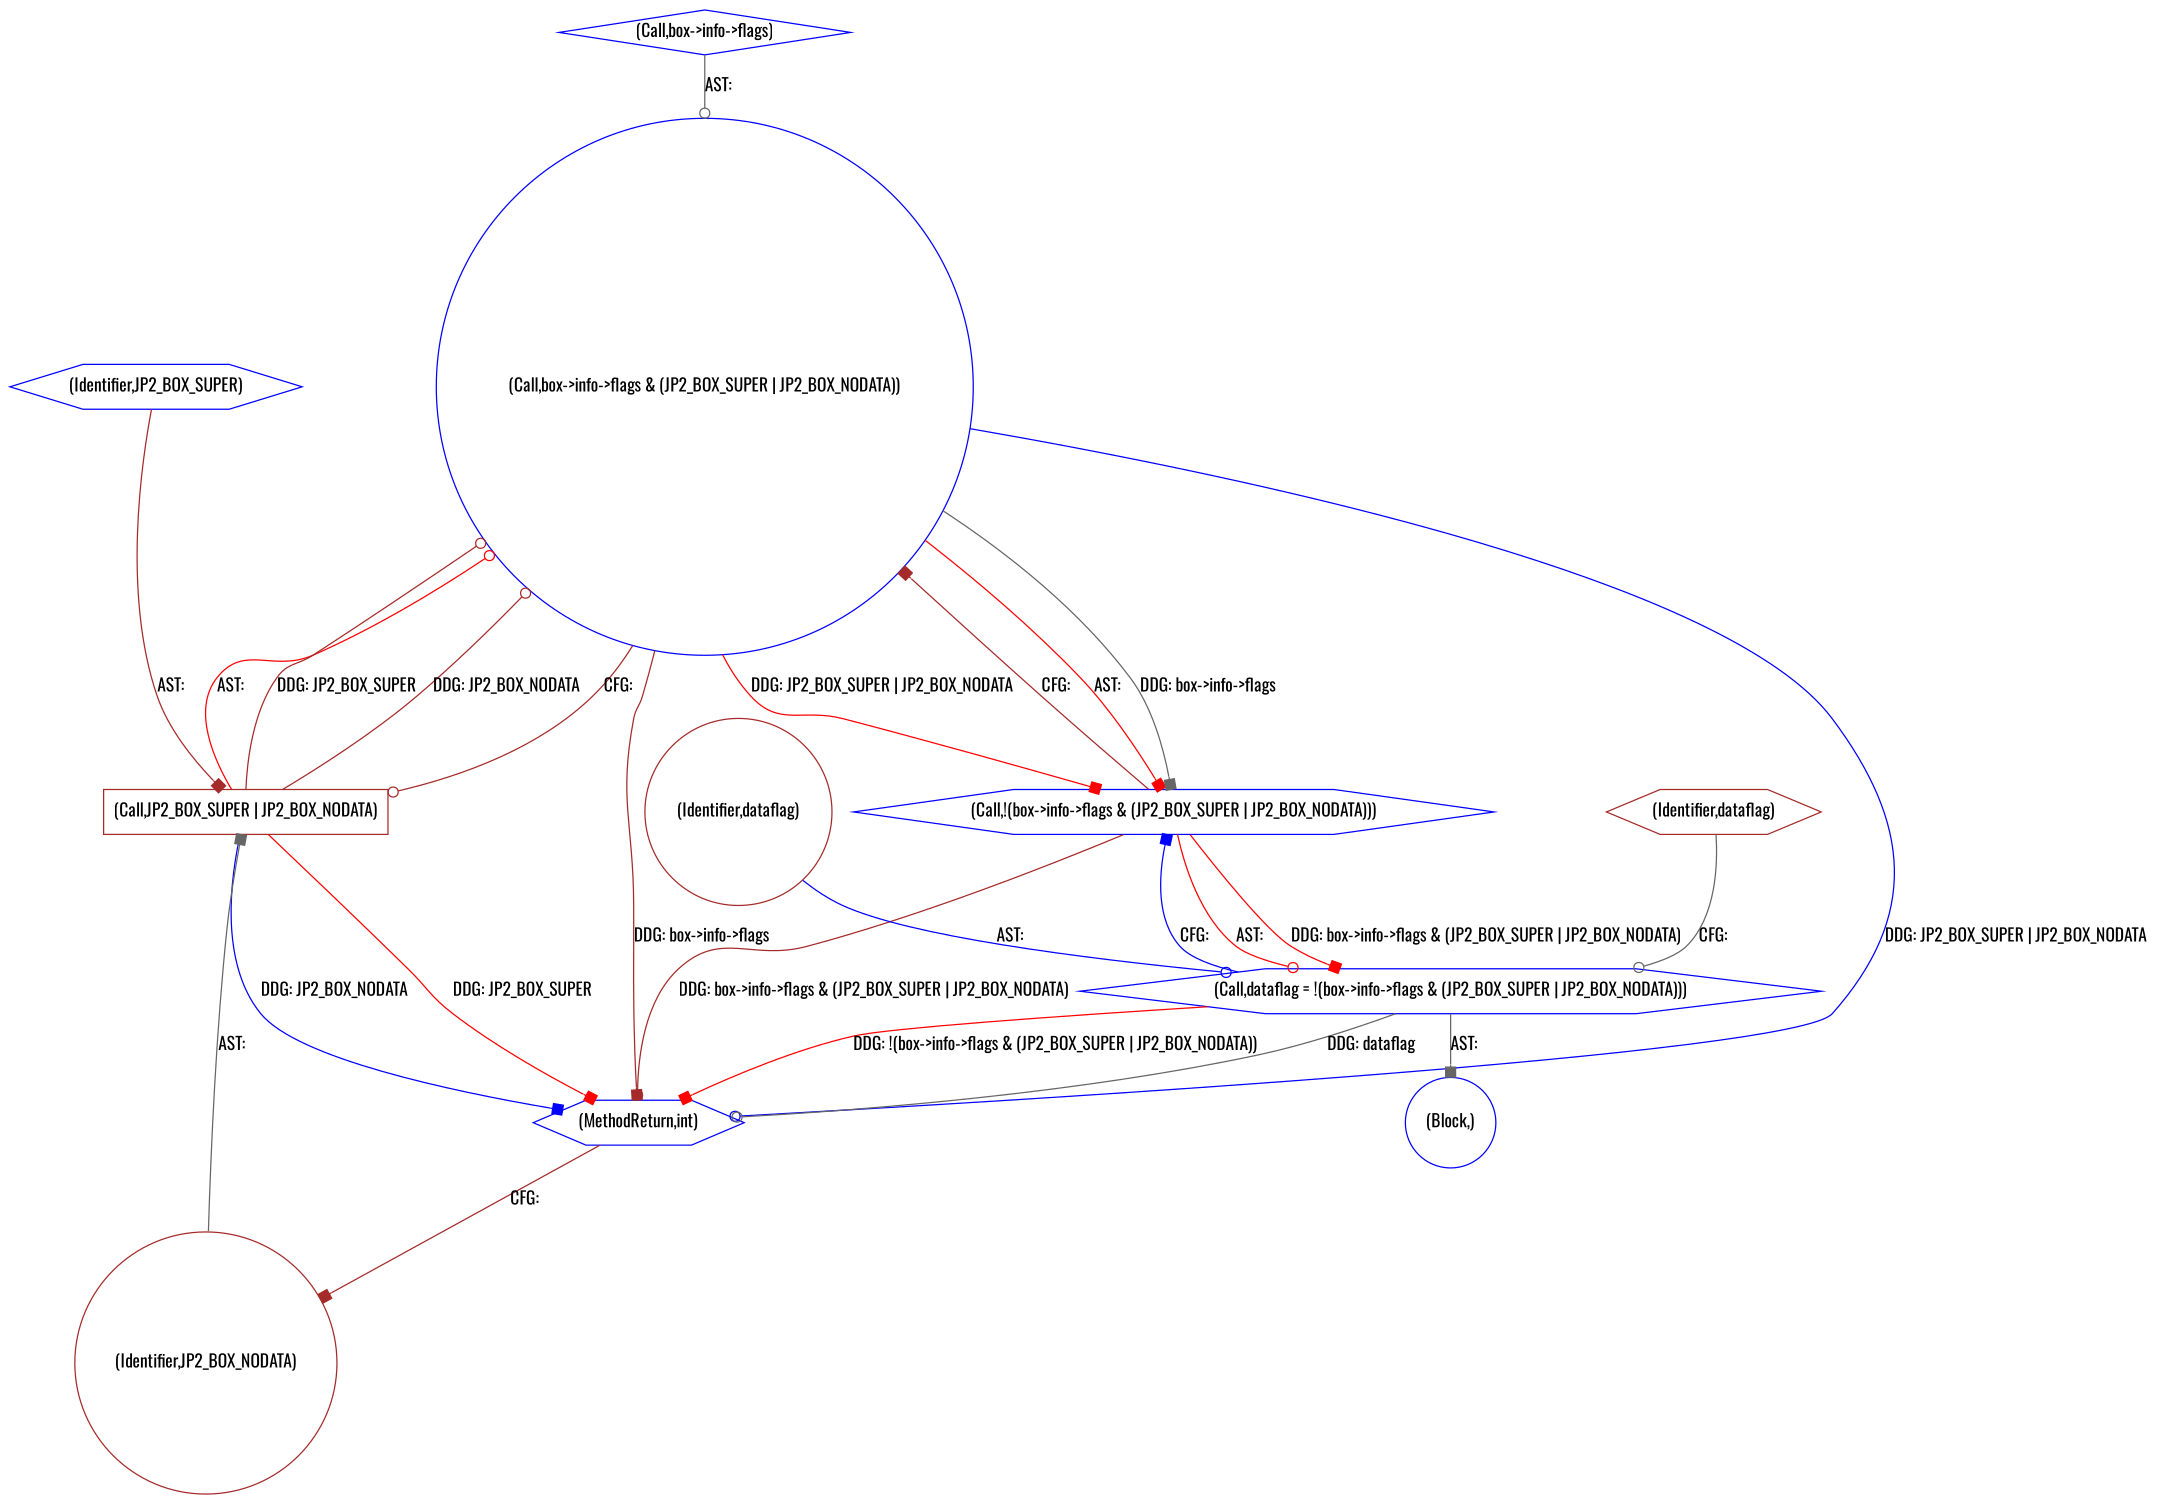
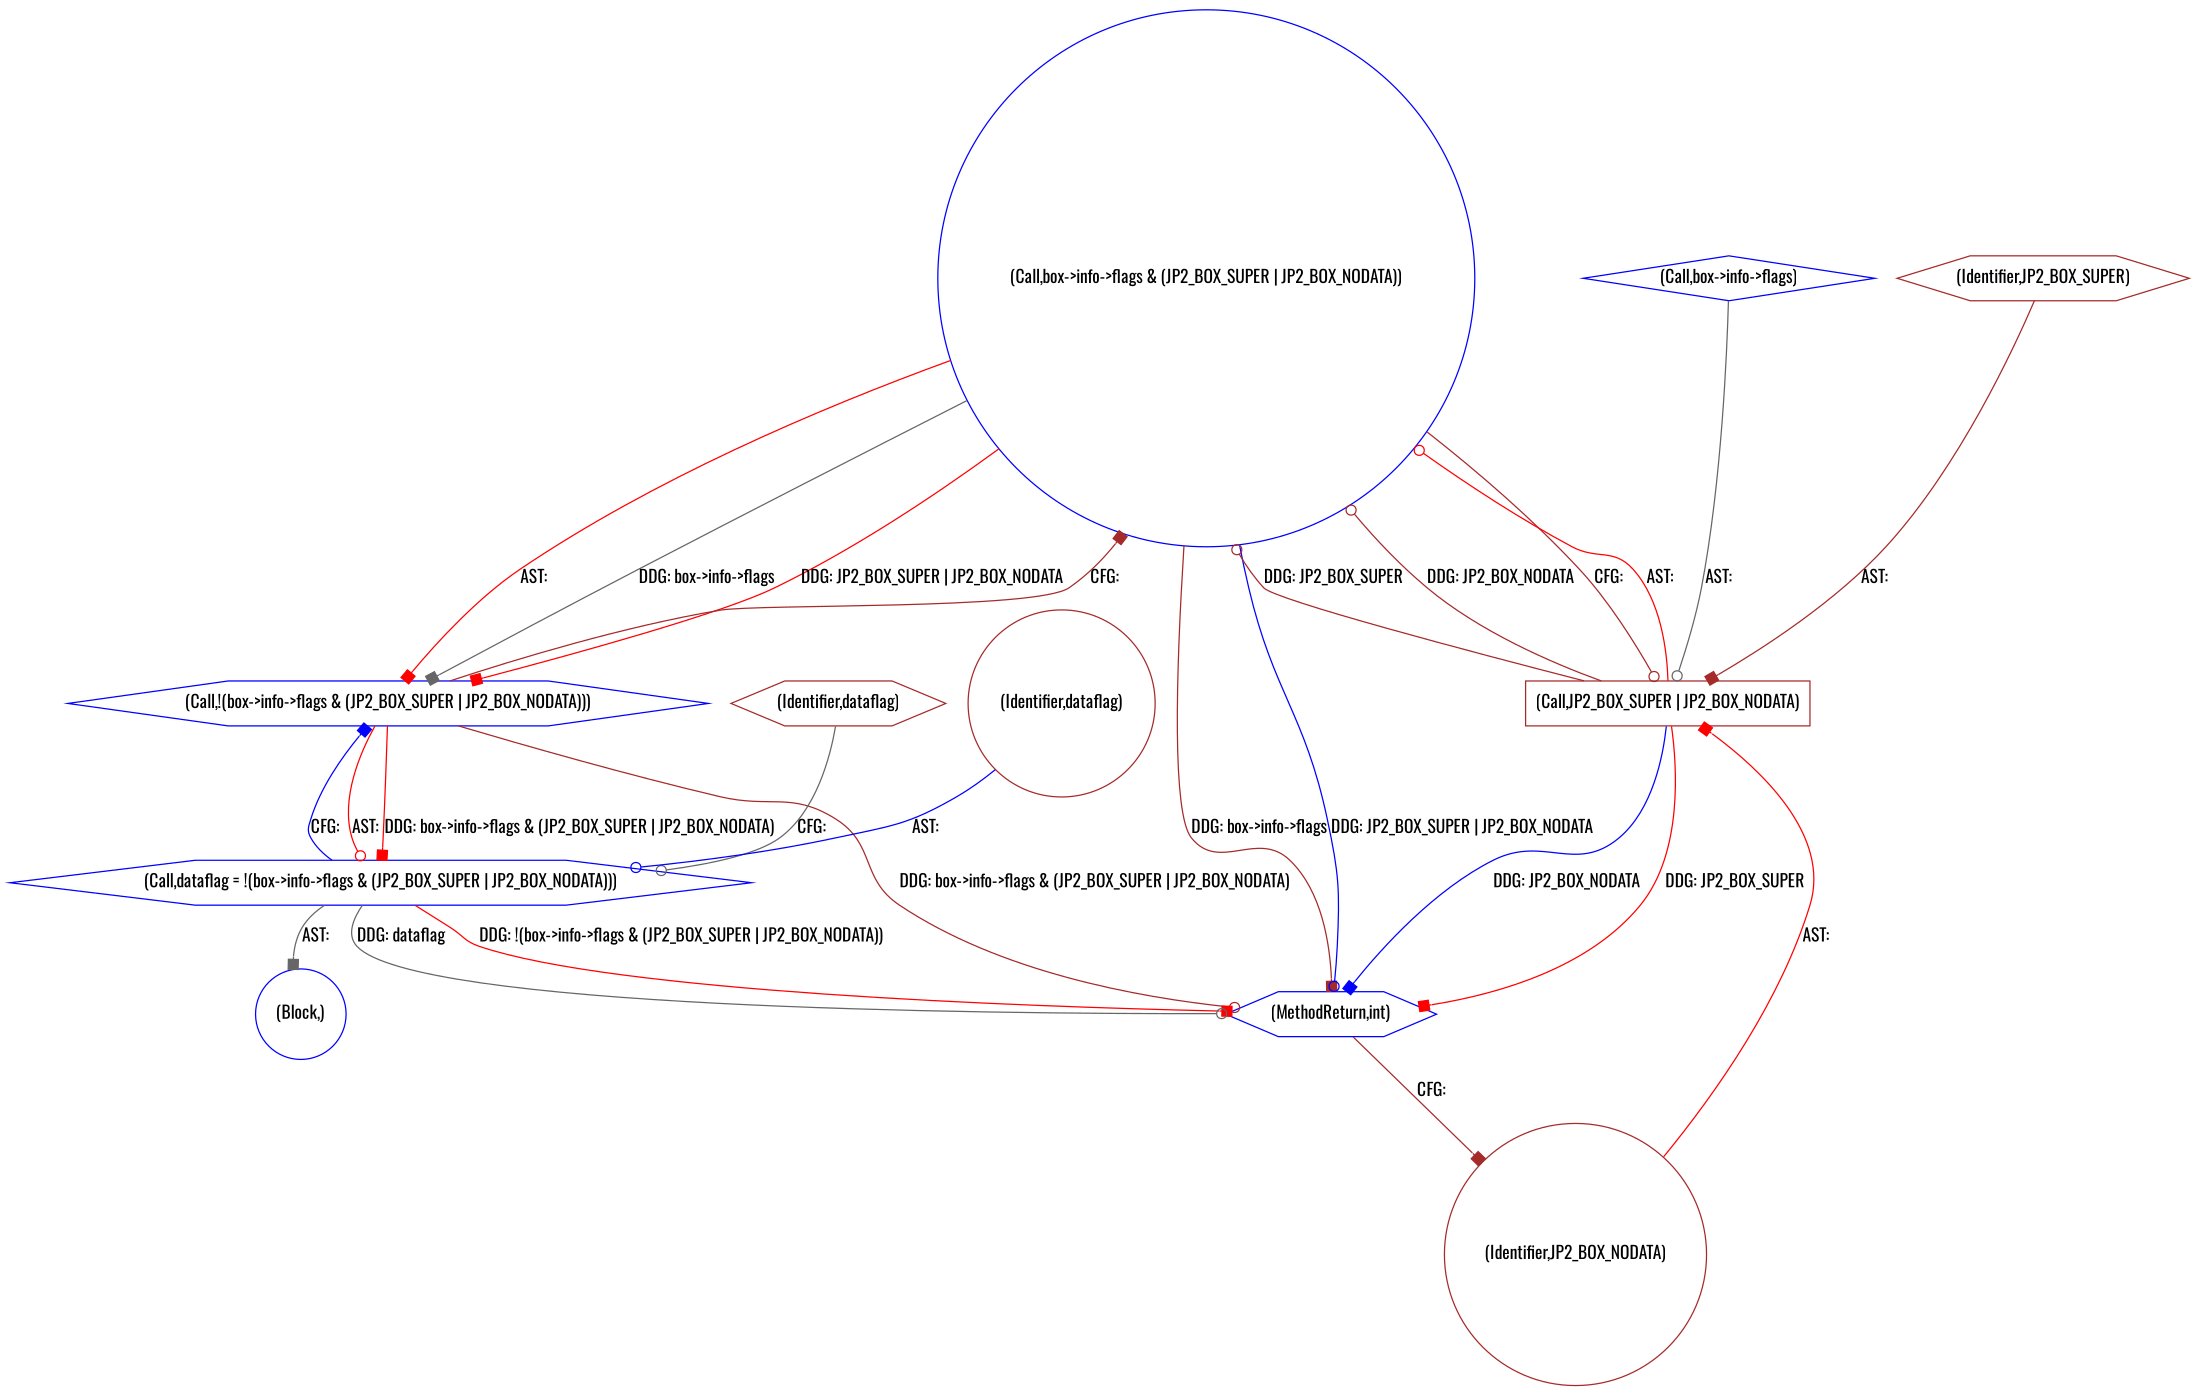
(705, 82) -> (1716, 488)
(156, 387) -> (2043, 278)
(218, 1039) -> (1796, 944)
